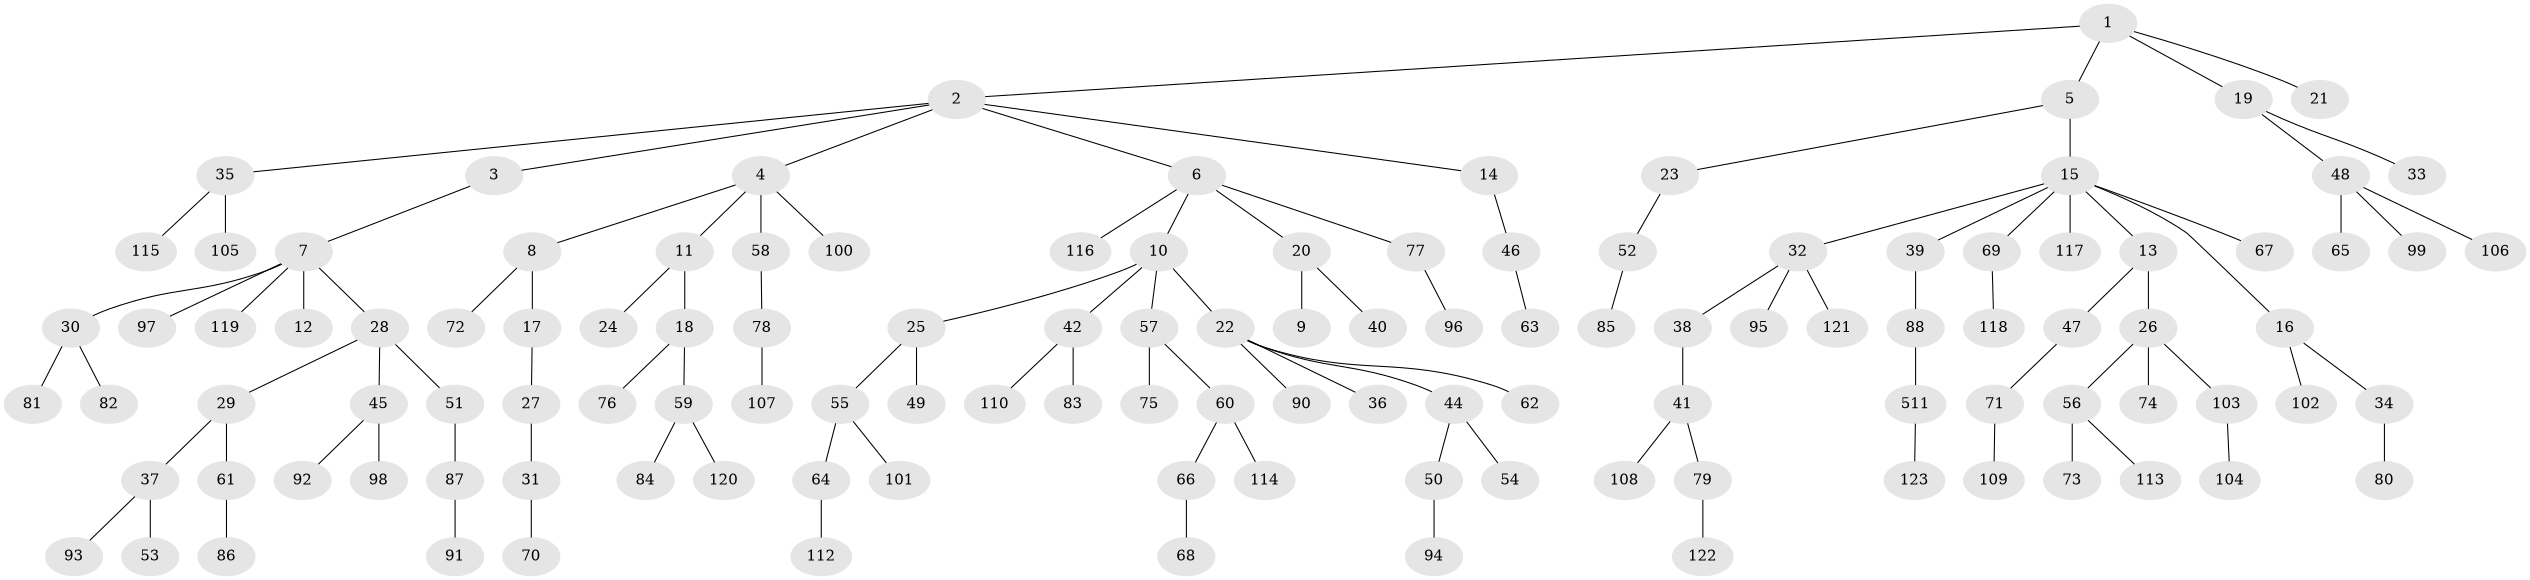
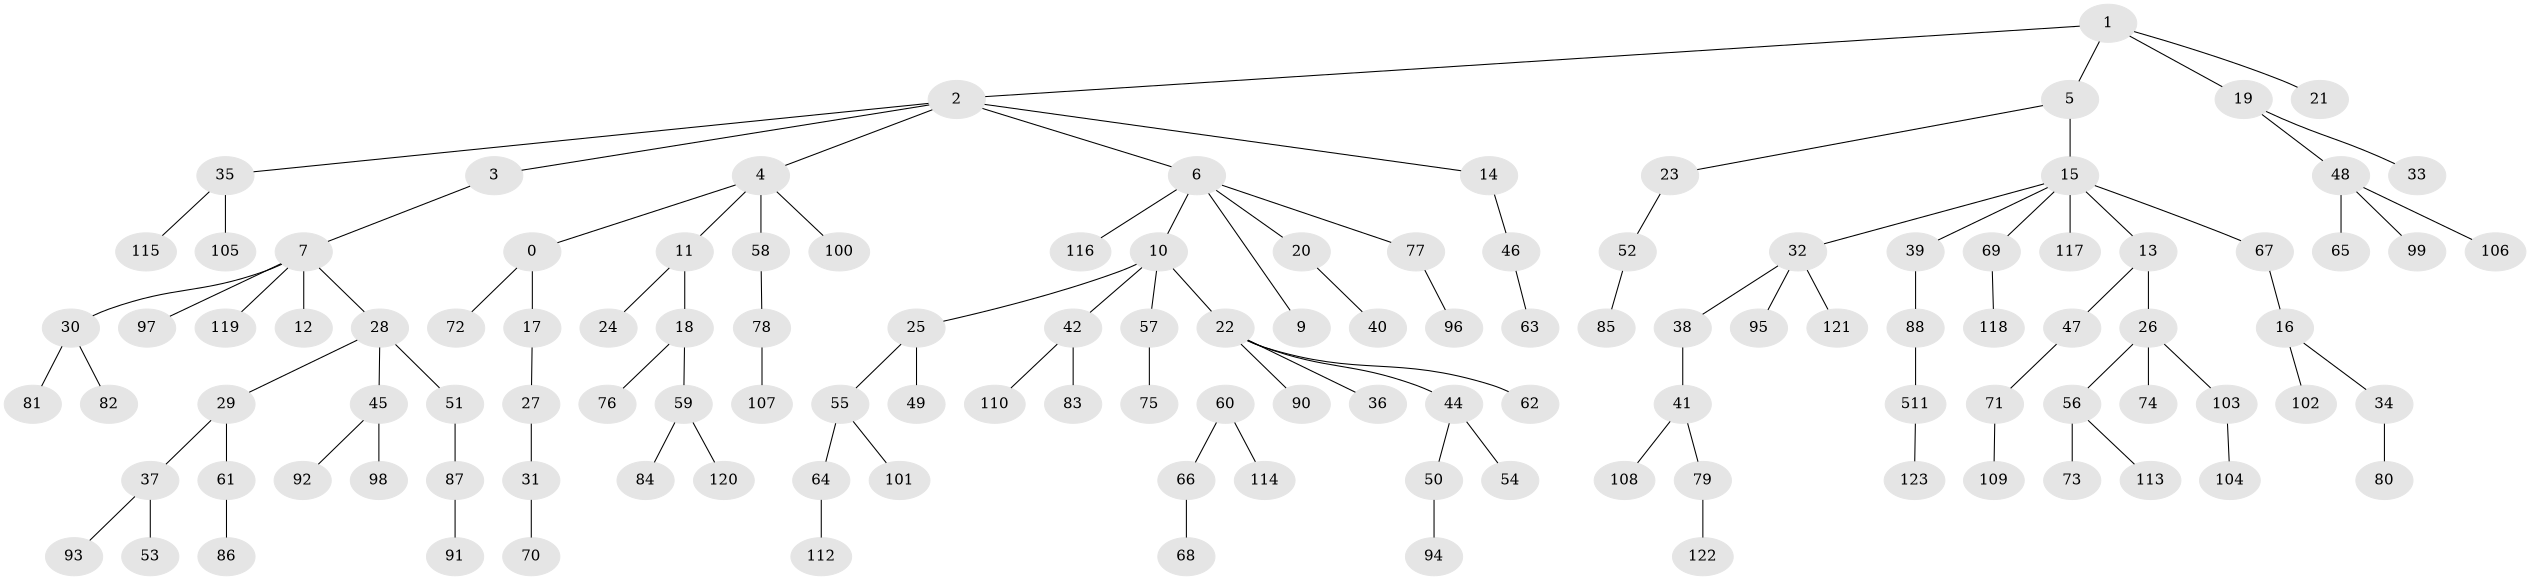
(2191, 236) -> (2275, 290)
(532, 252) -> (532, 252)
(1302, 290) -> (1249, 252)
(1187, 366) -> none
